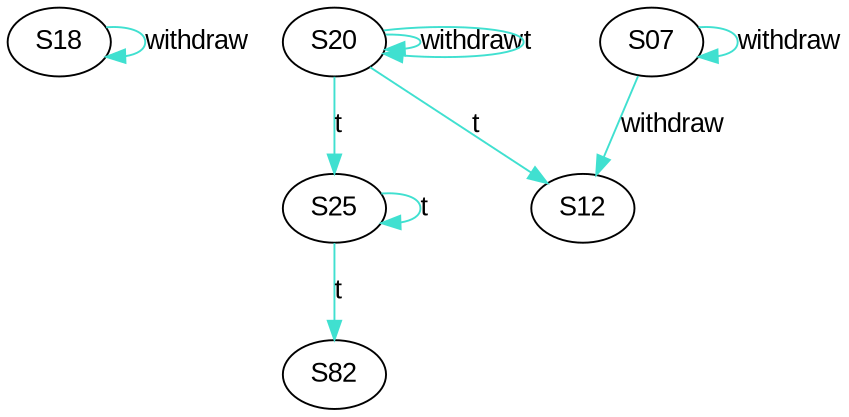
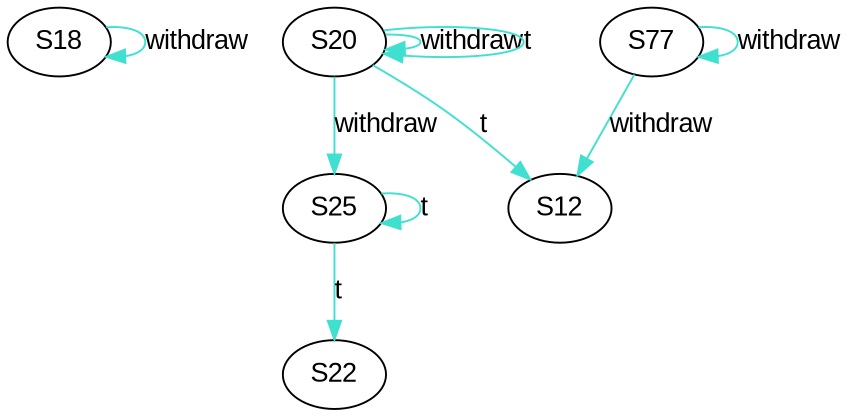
(652, 42) -> (652, 42)
(338, 125) -> (386, 125)
(334, 375) -> (334, 375)
